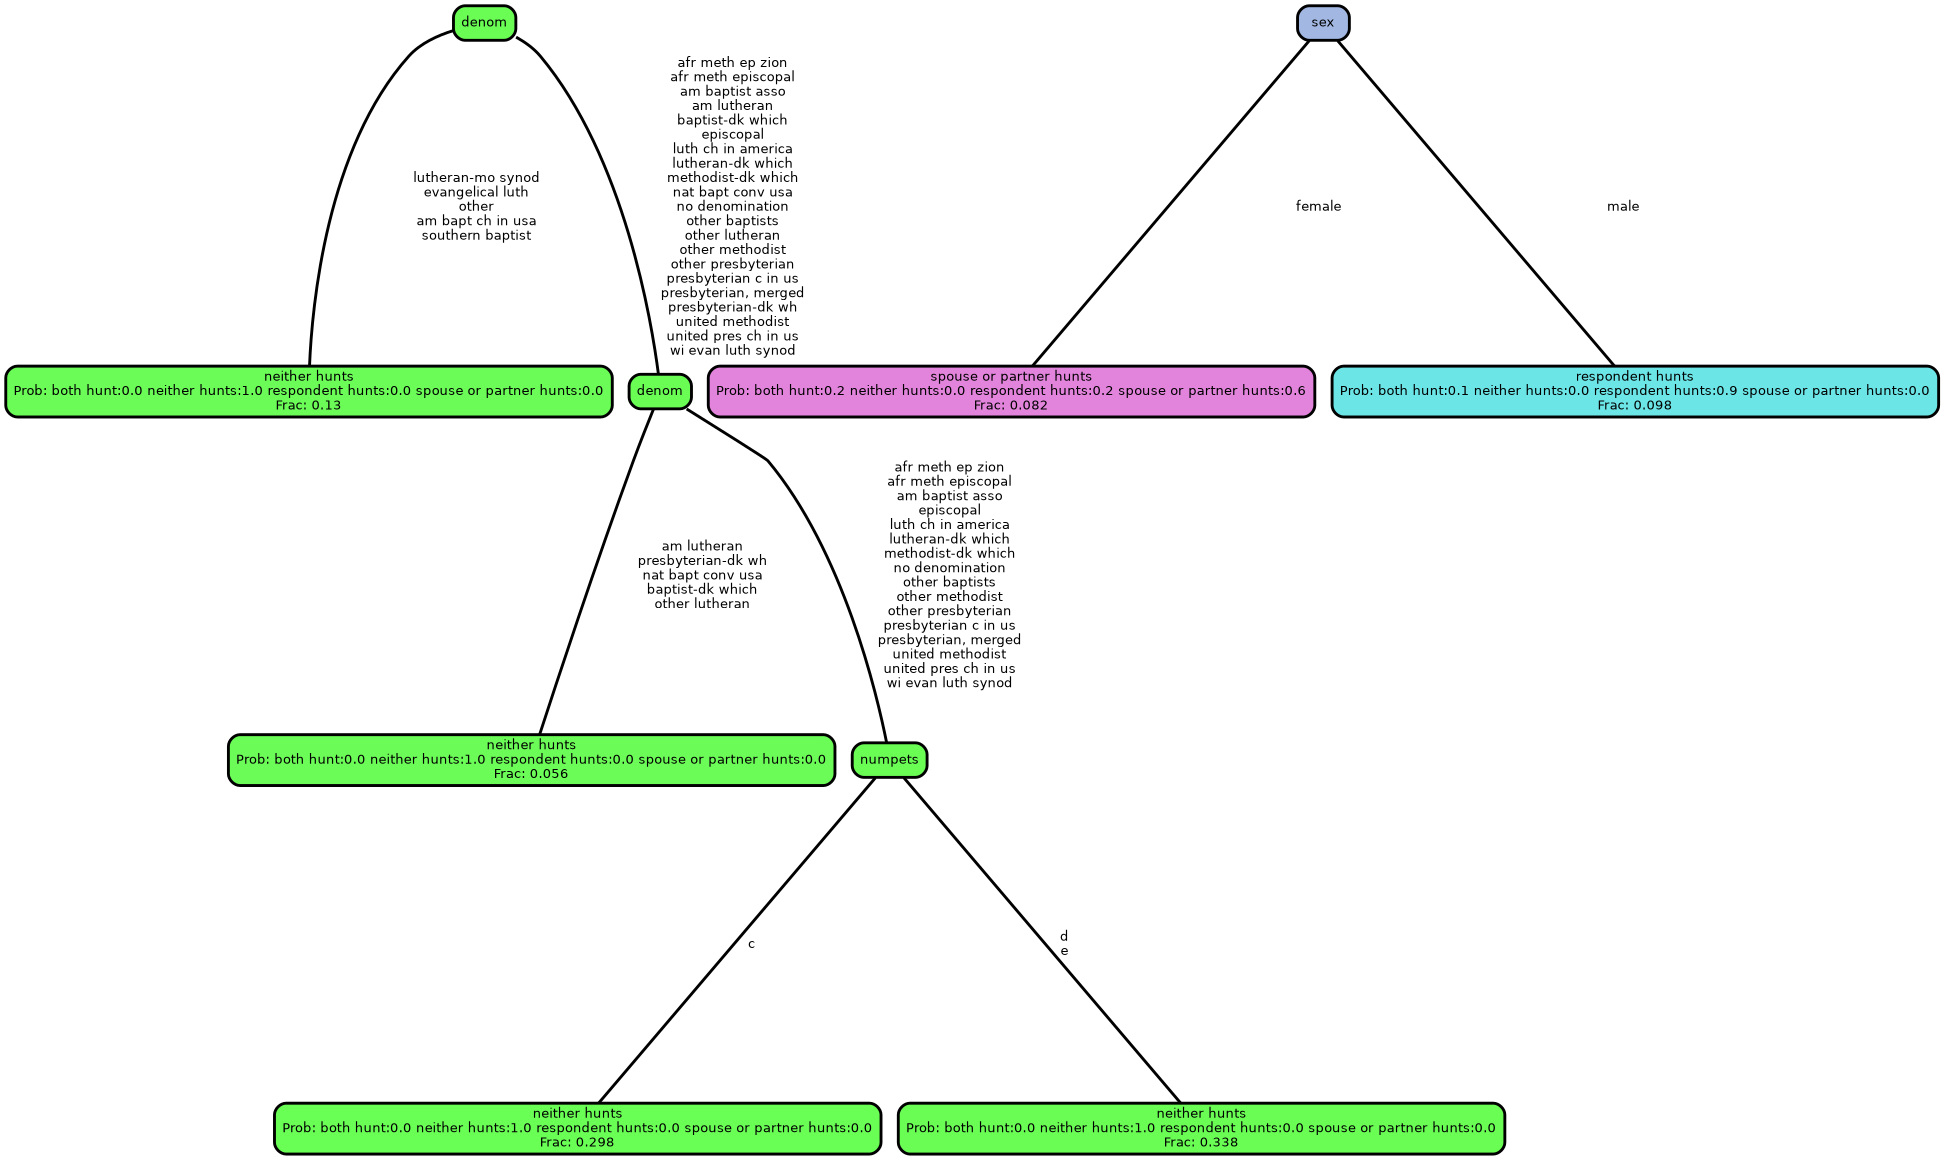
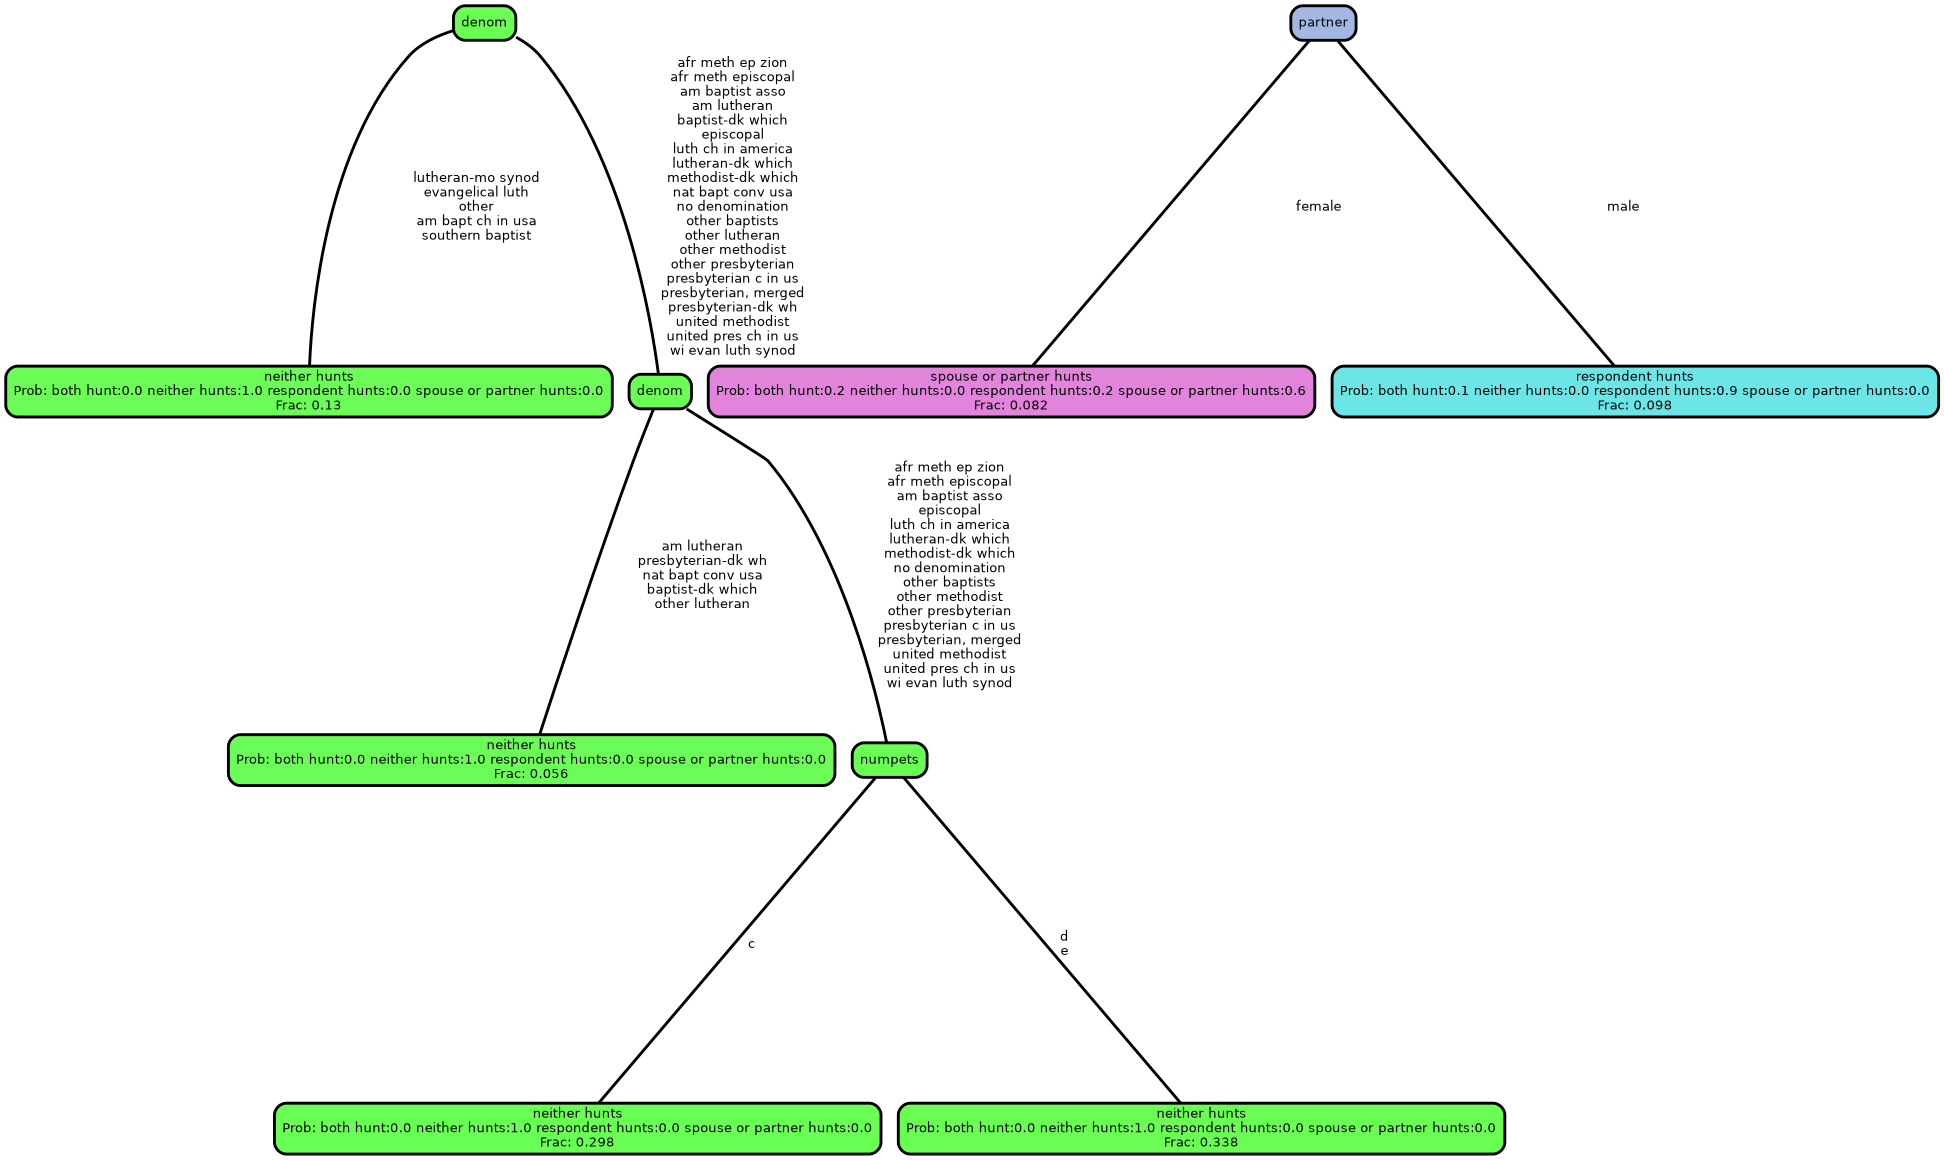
(1323, 23) -> (1323, 23)
